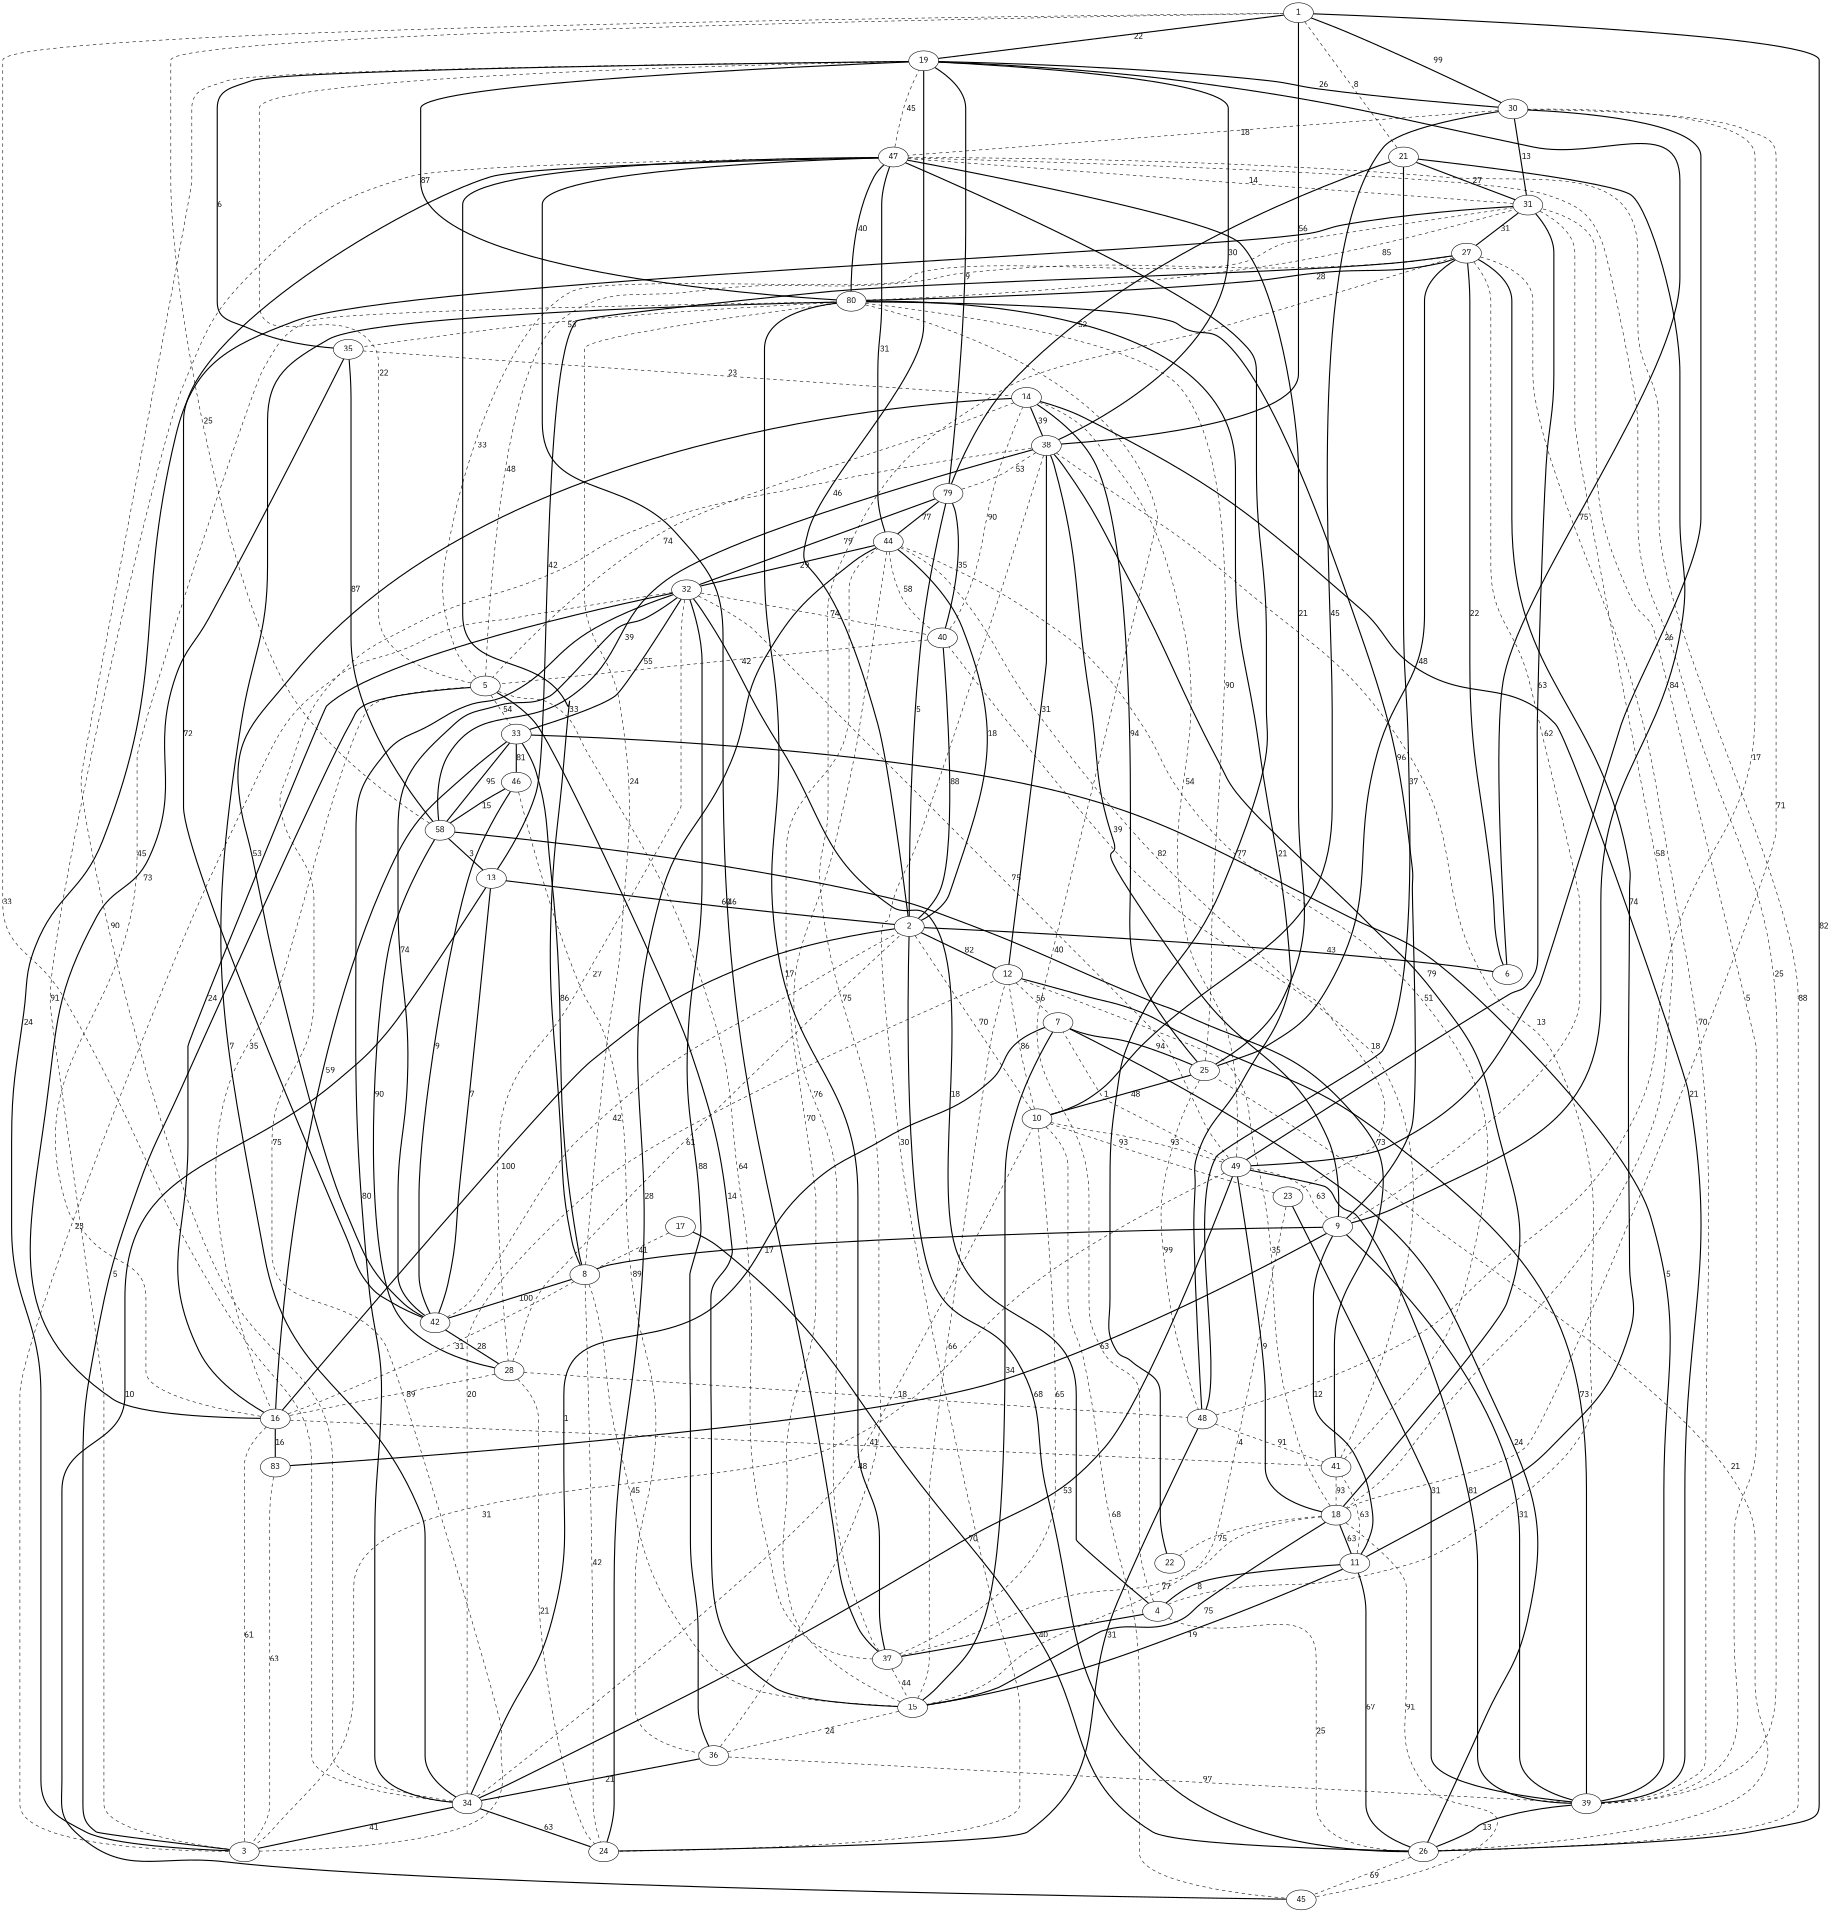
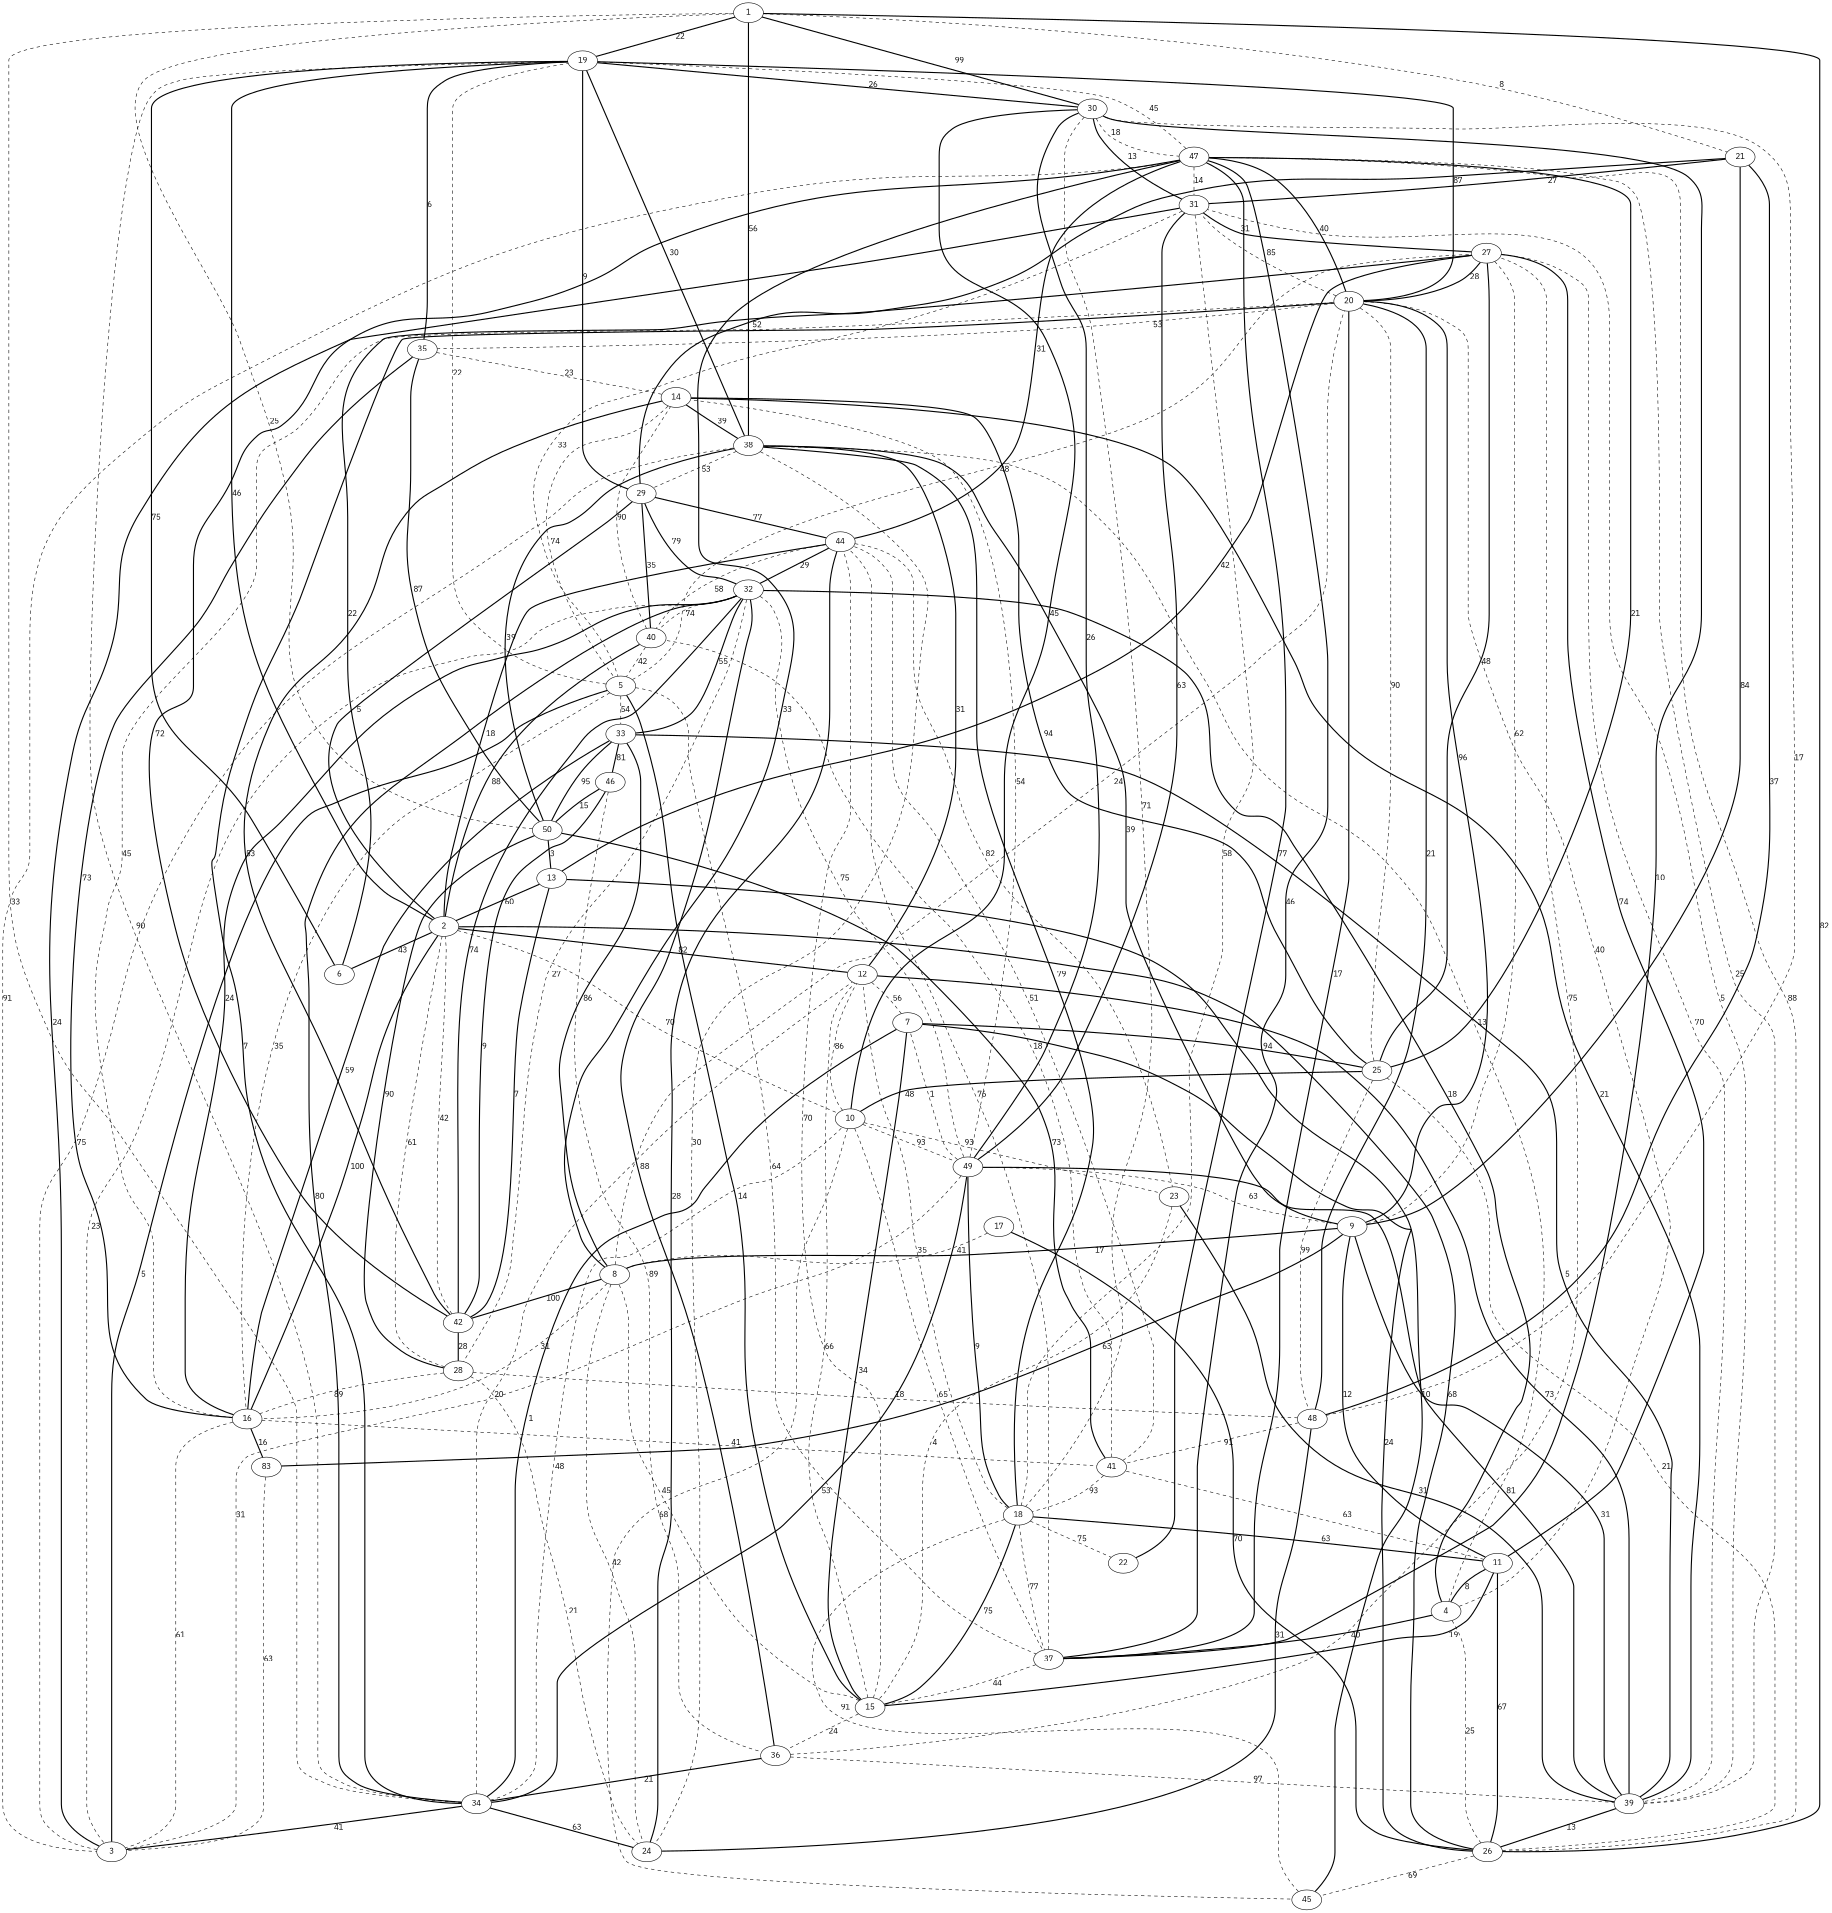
(851, 301) -> (1349, 301)
(948, 494) -> (641, 494)
none -> (1656, 795)
(440, 830) -> (547, 830)
